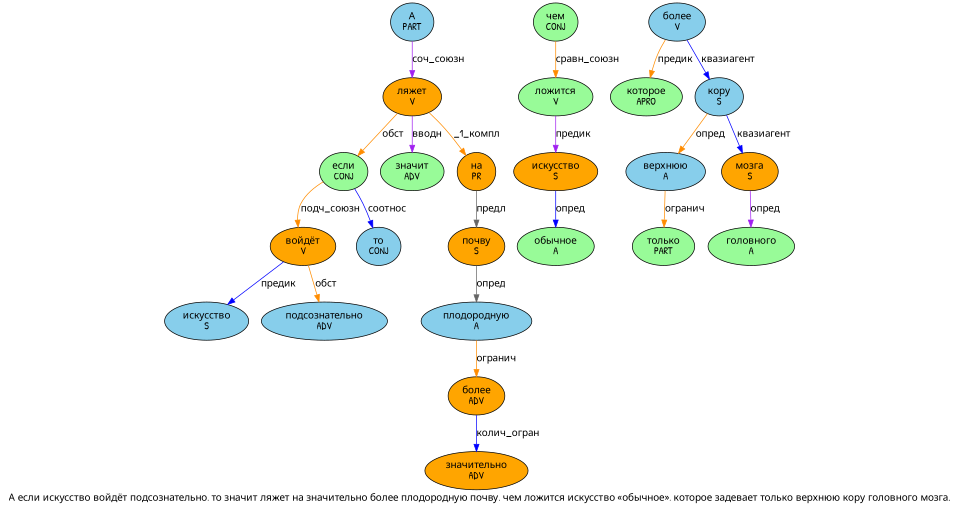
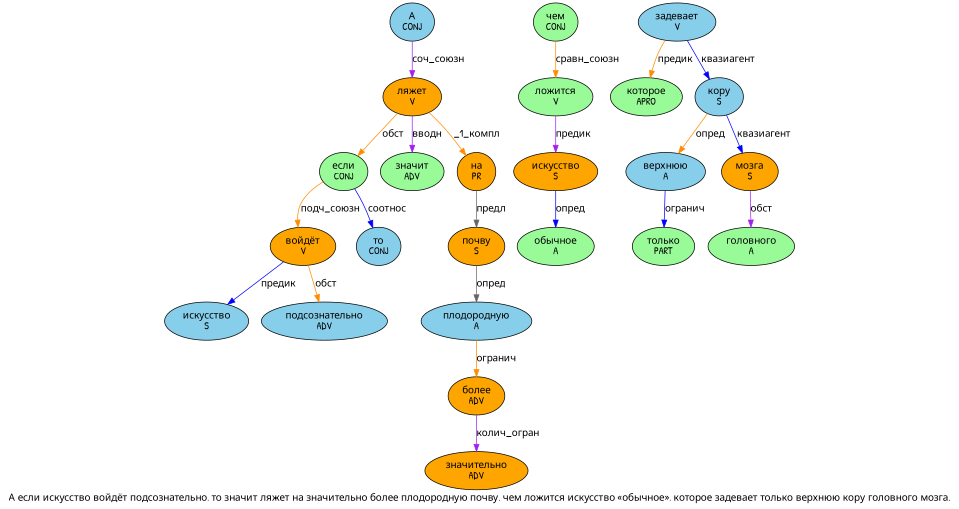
(412, 22) -> (412, 22)
(677, 22) -> (677, 22)
(665, 205) -> (665, 205)
(765, 209) -> (762, 209)
(476, 430) -> (476, 430)
